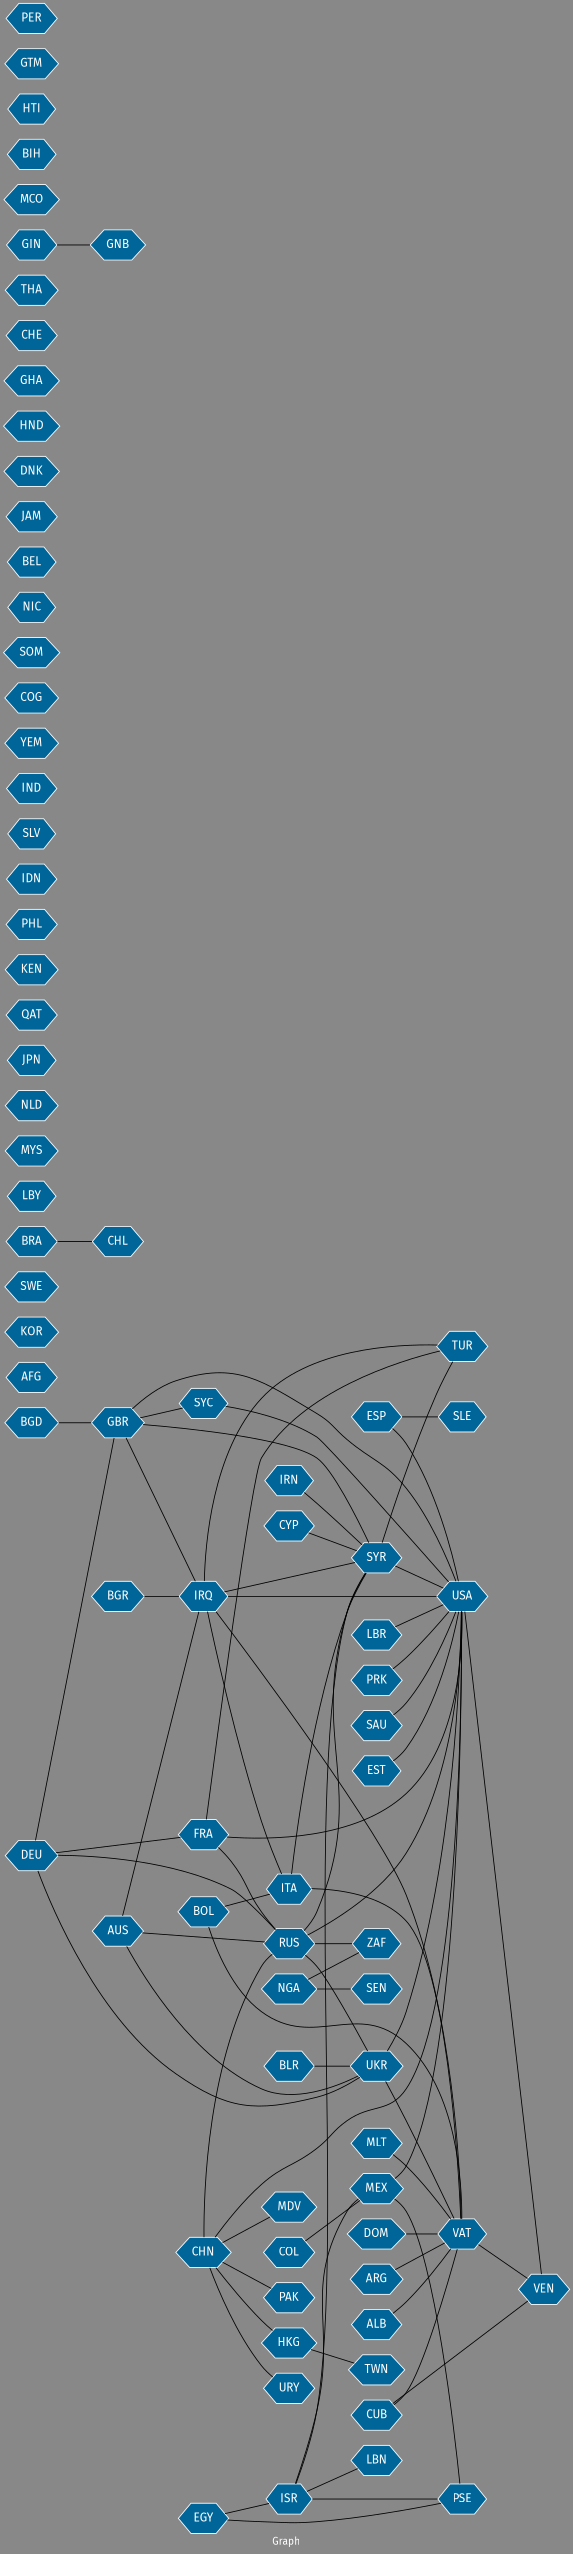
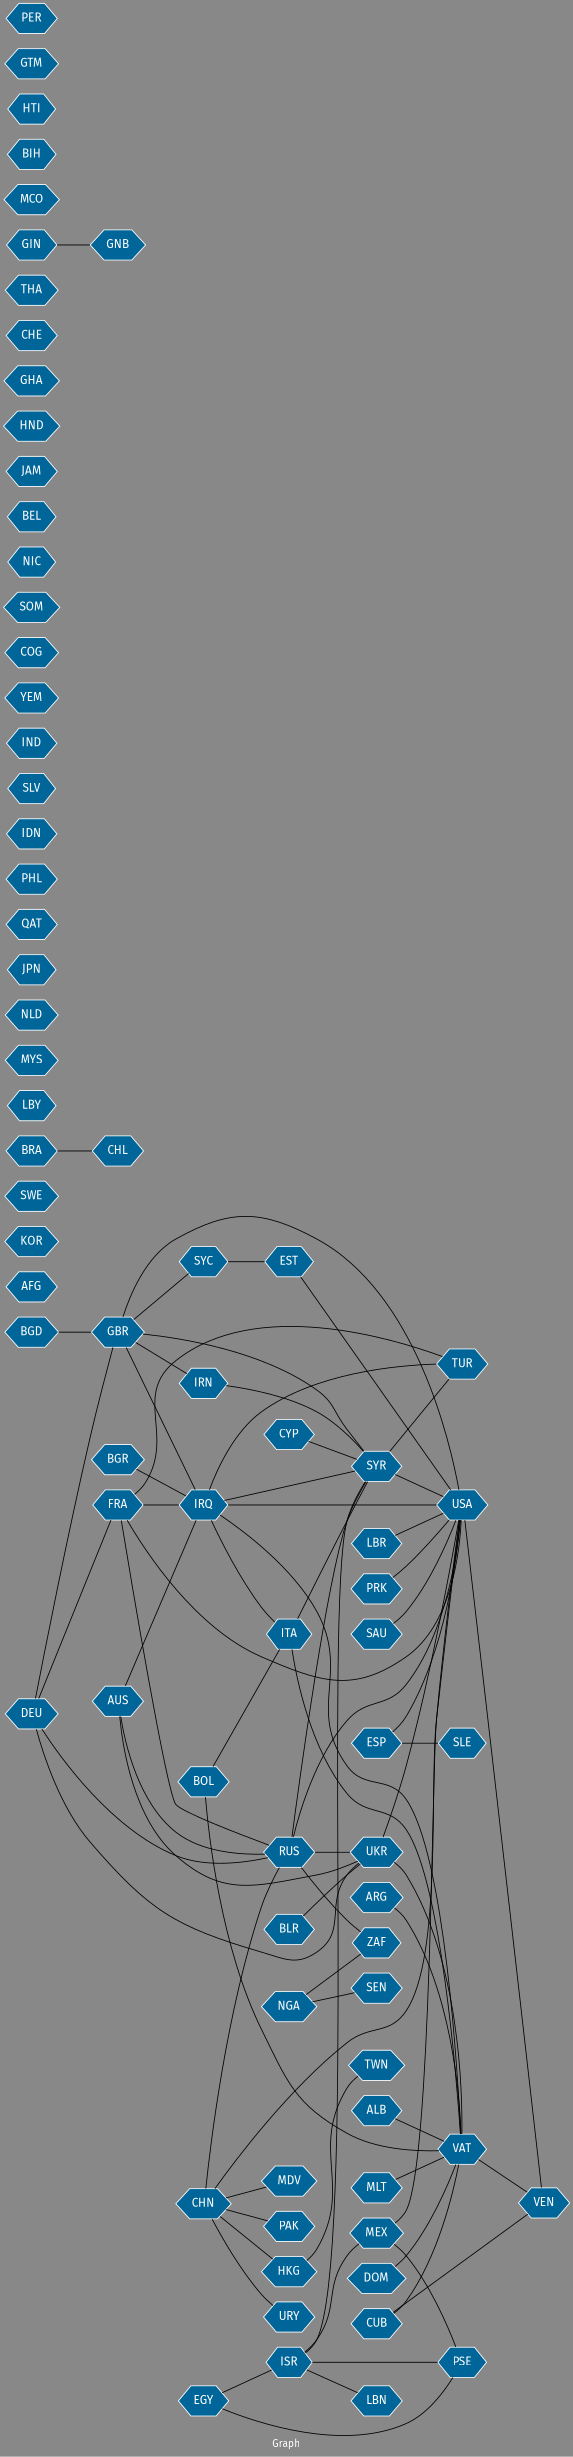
(32, 471) -> none
(32, 970) -> none
none -> (161, 1358)
(351, 1473) -> (246, 1262)
none -> (161, 1505)
(289, 2252) -> none
